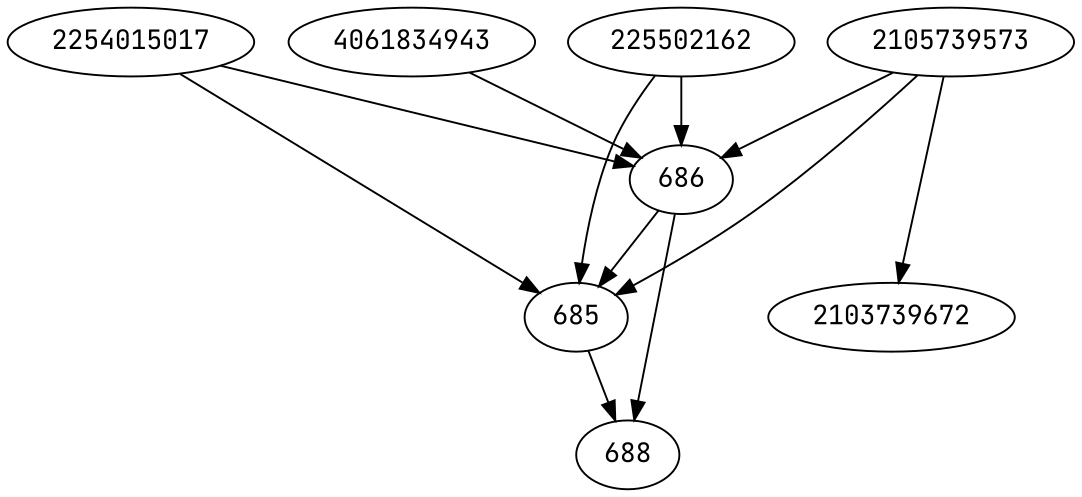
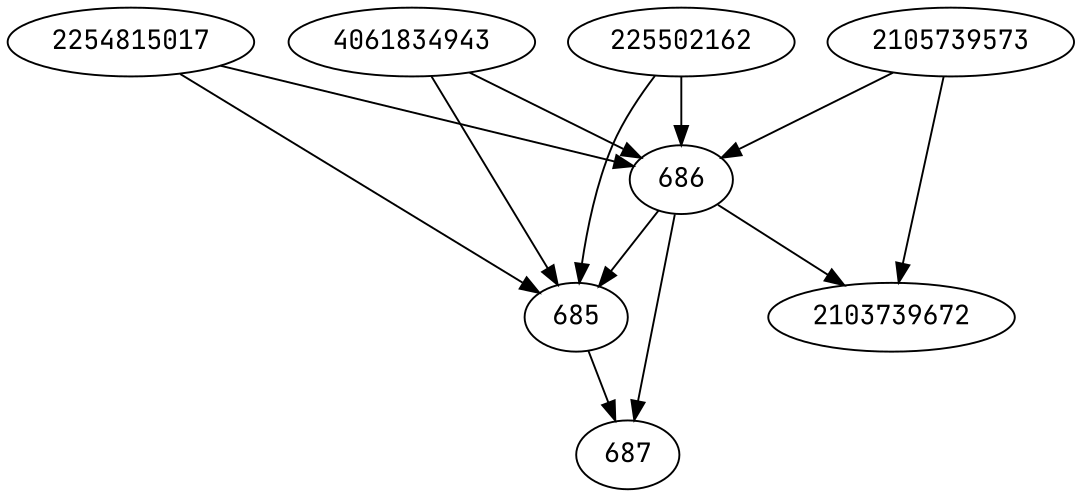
(131, 42) -> (131, 42)
(782, 190) -> (490, 172)
none -> (773, 240)
(628, 455) -> (628, 455)
